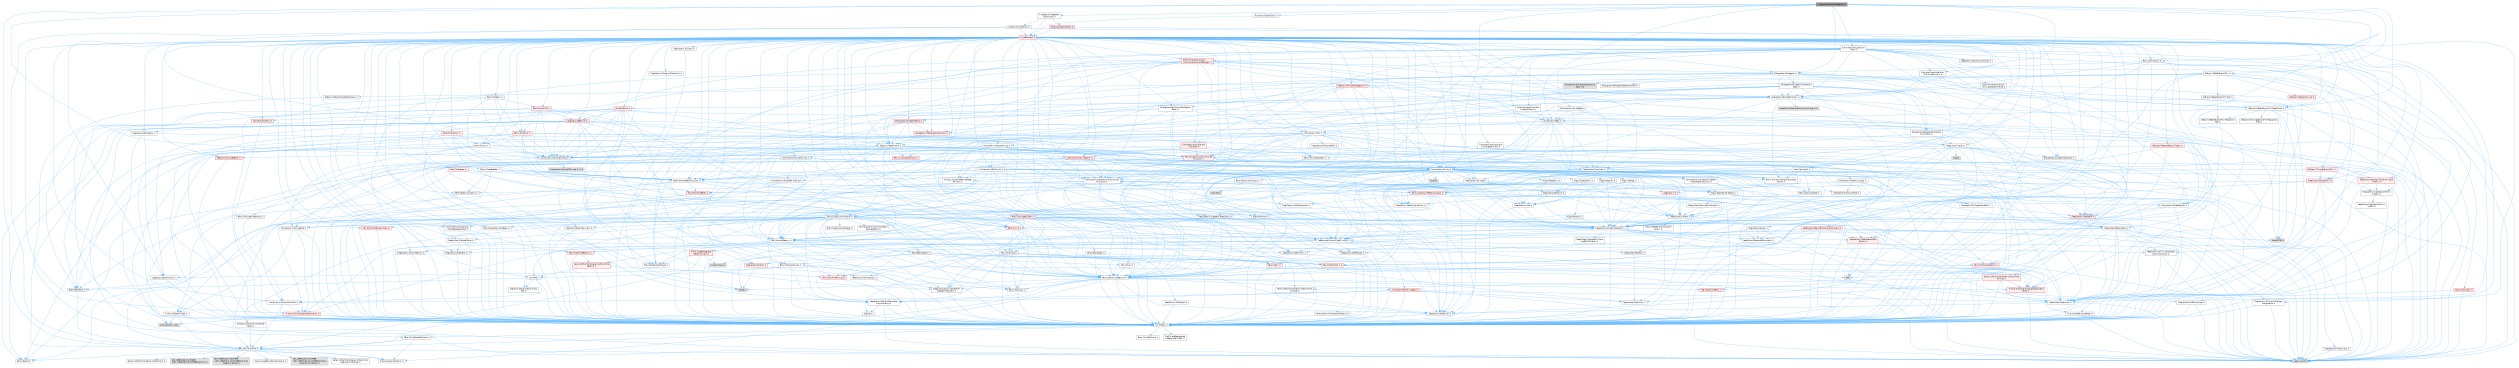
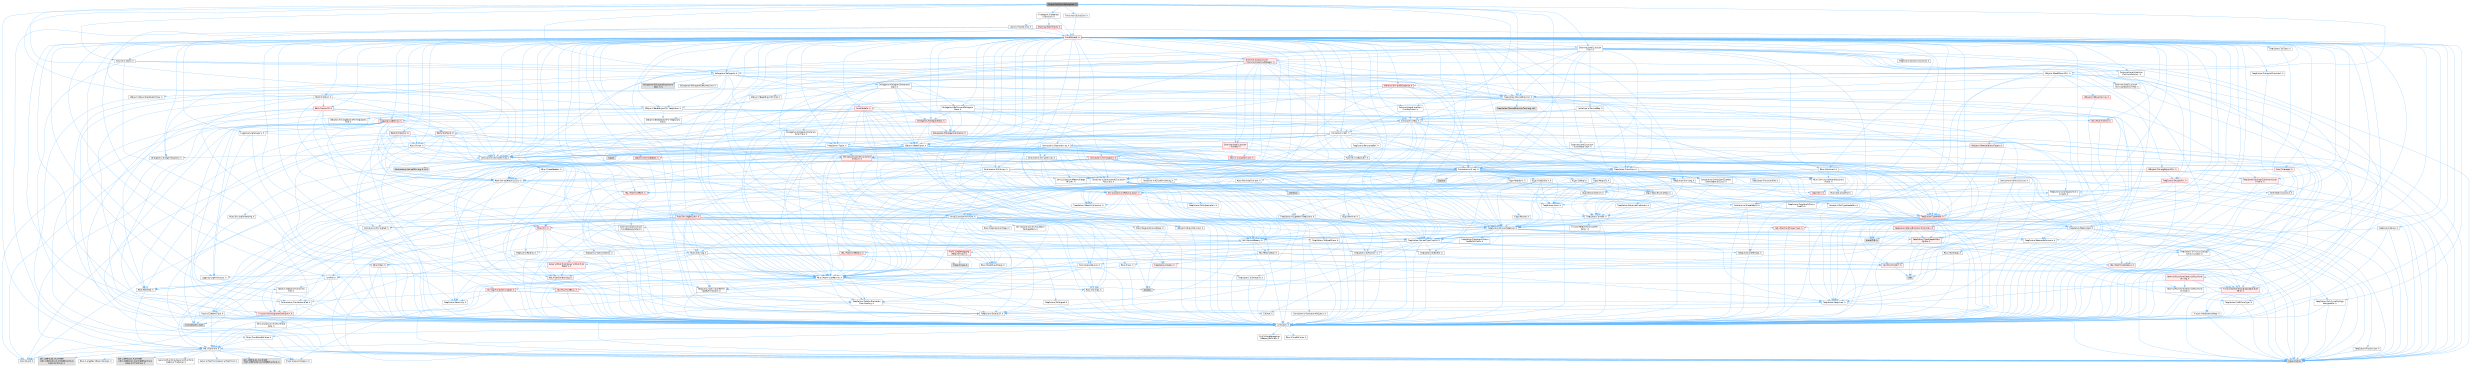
(479, 181) -> (2294, 181)
(1849, 187) -> (1725, 216)
(2464, 290) -> none
